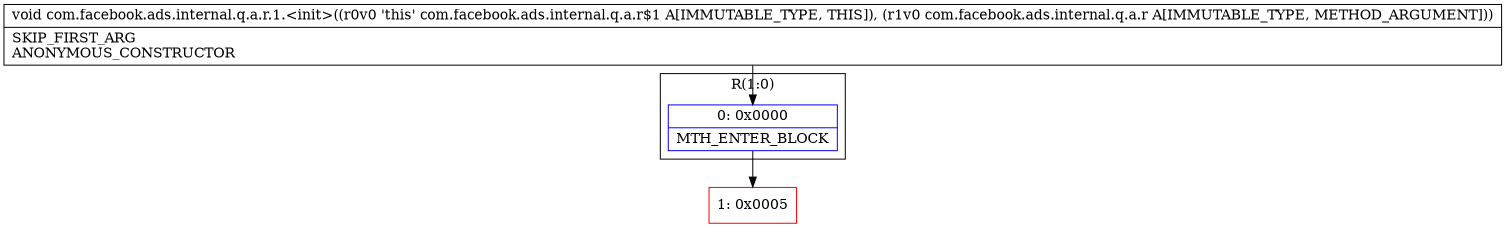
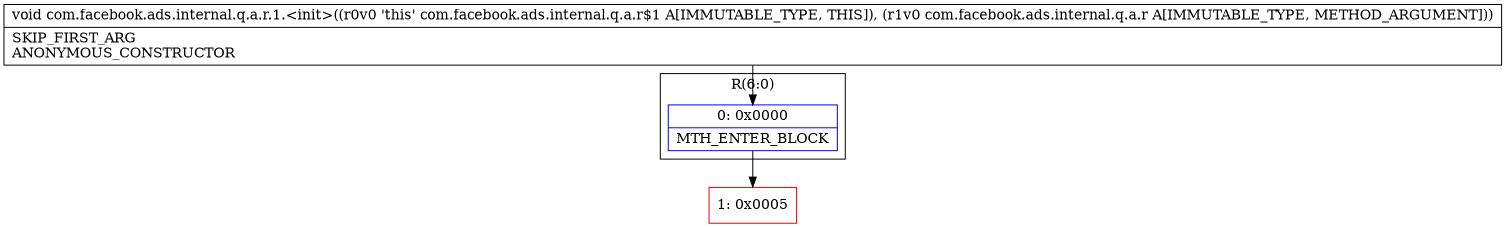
(753, 85) -> (753, 85)
